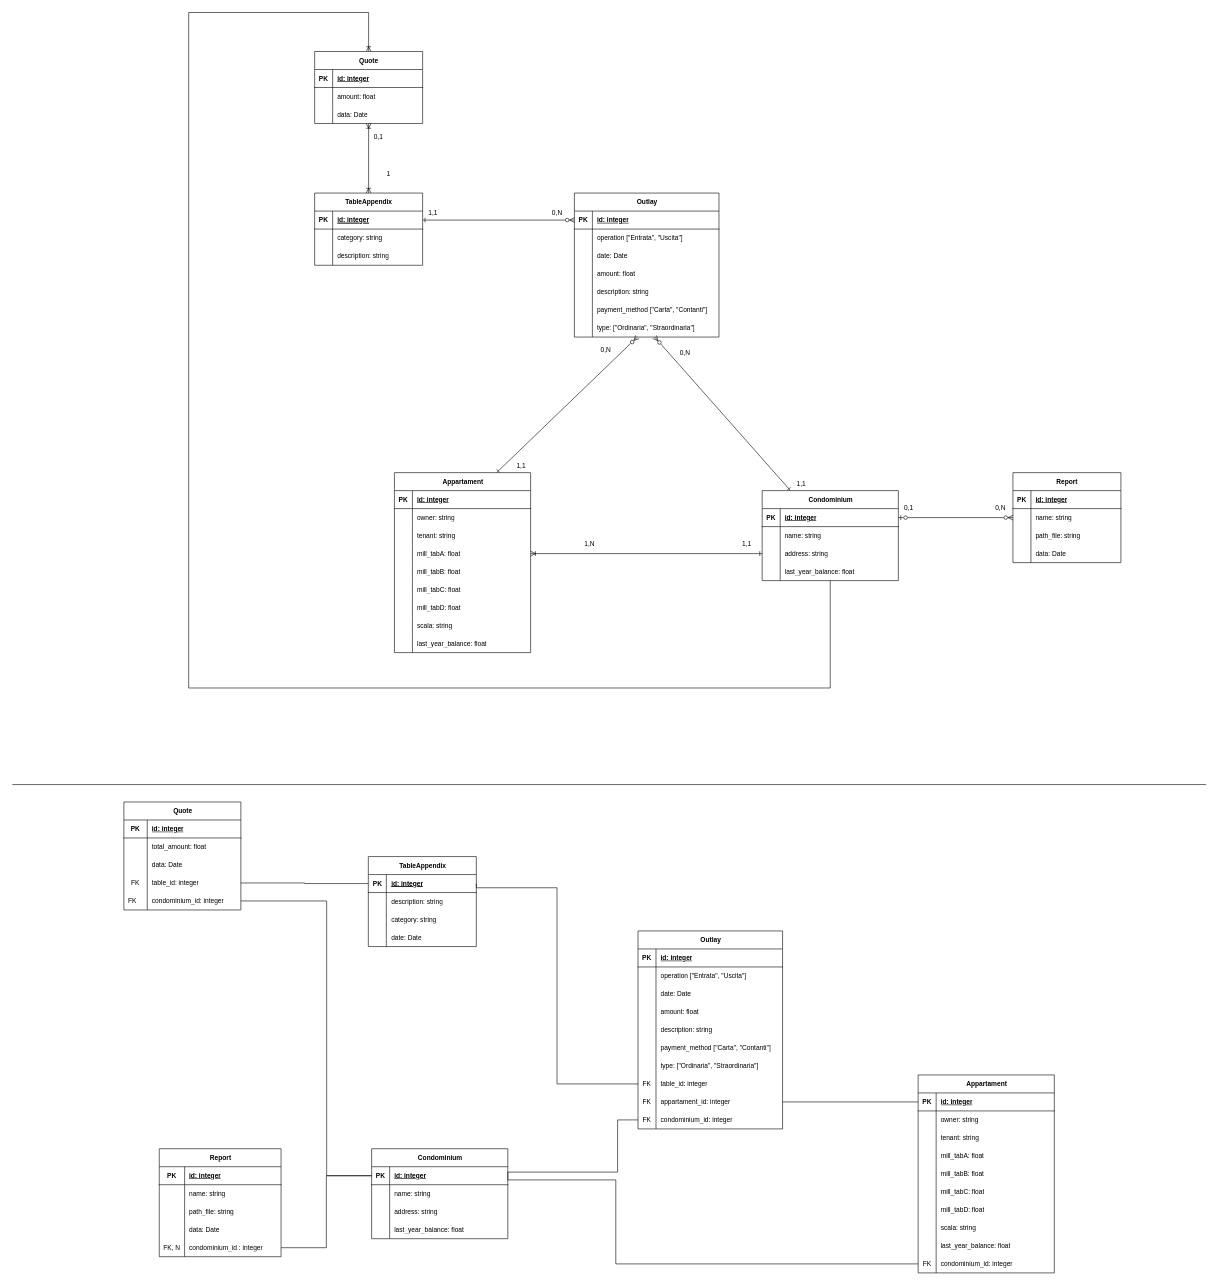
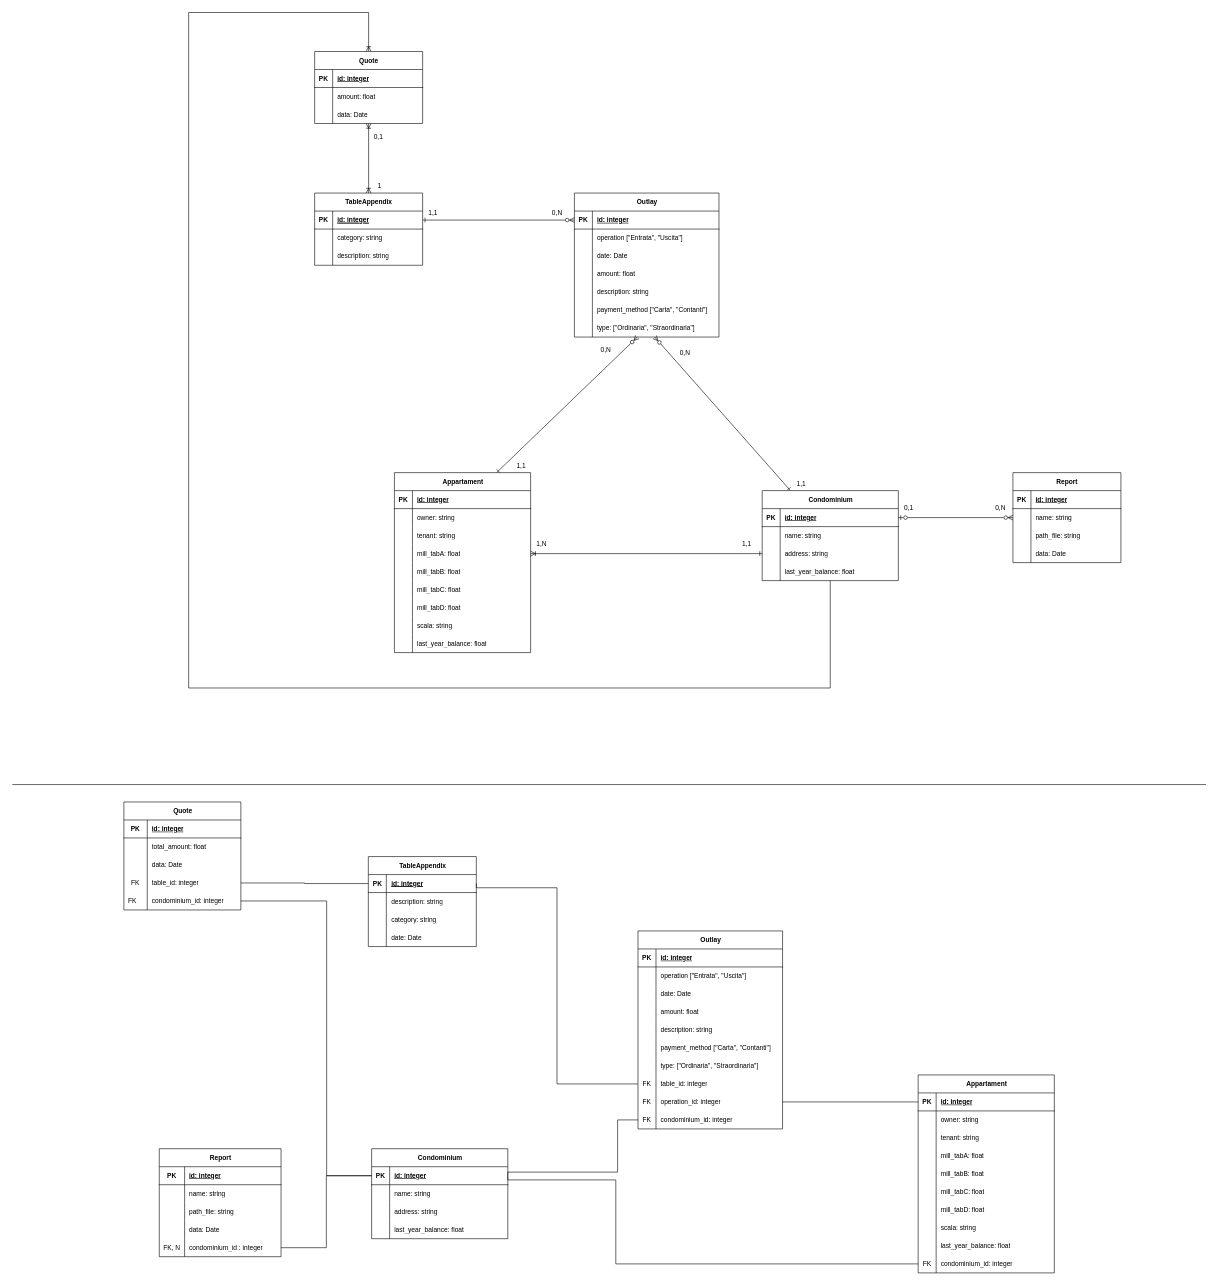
(388, 173) -> (379, 185)
(589, 543) -> (541, 543)
(700, 1102) -> (695, 1102)
